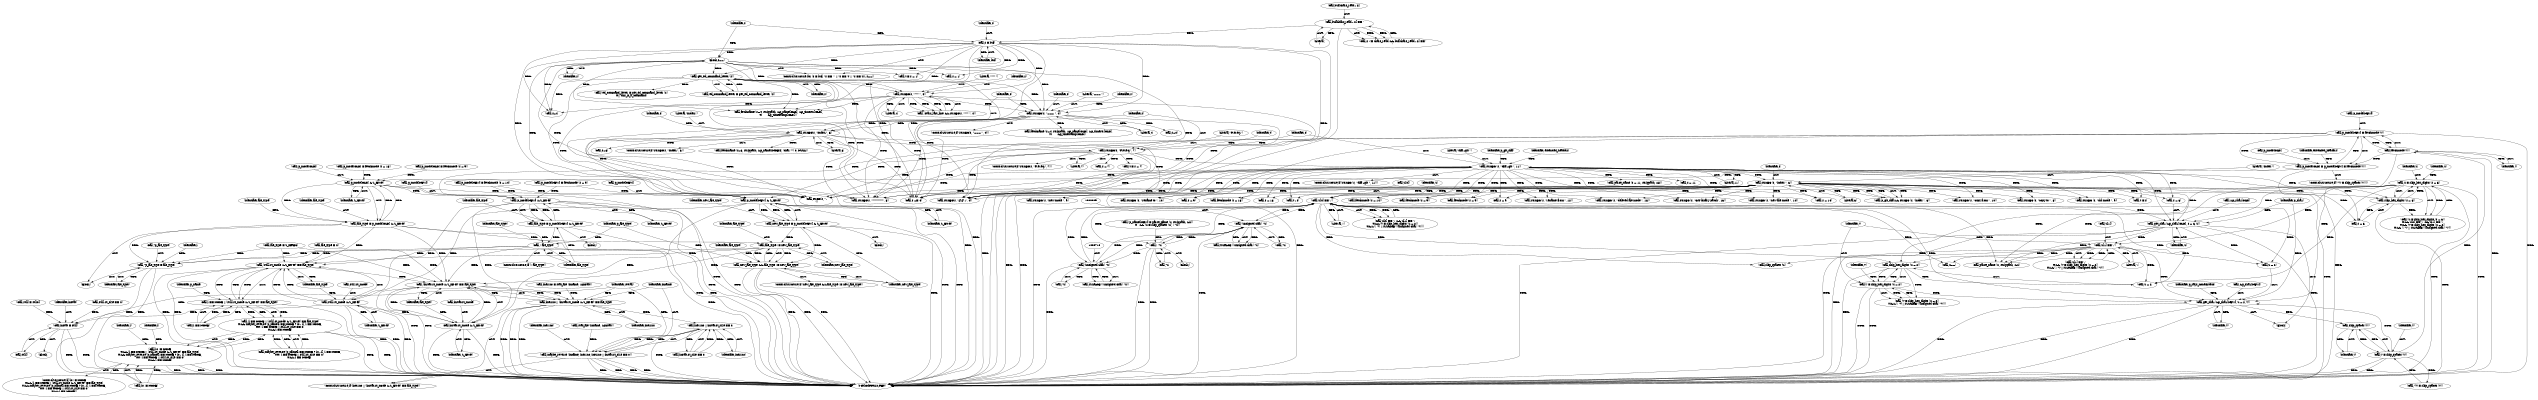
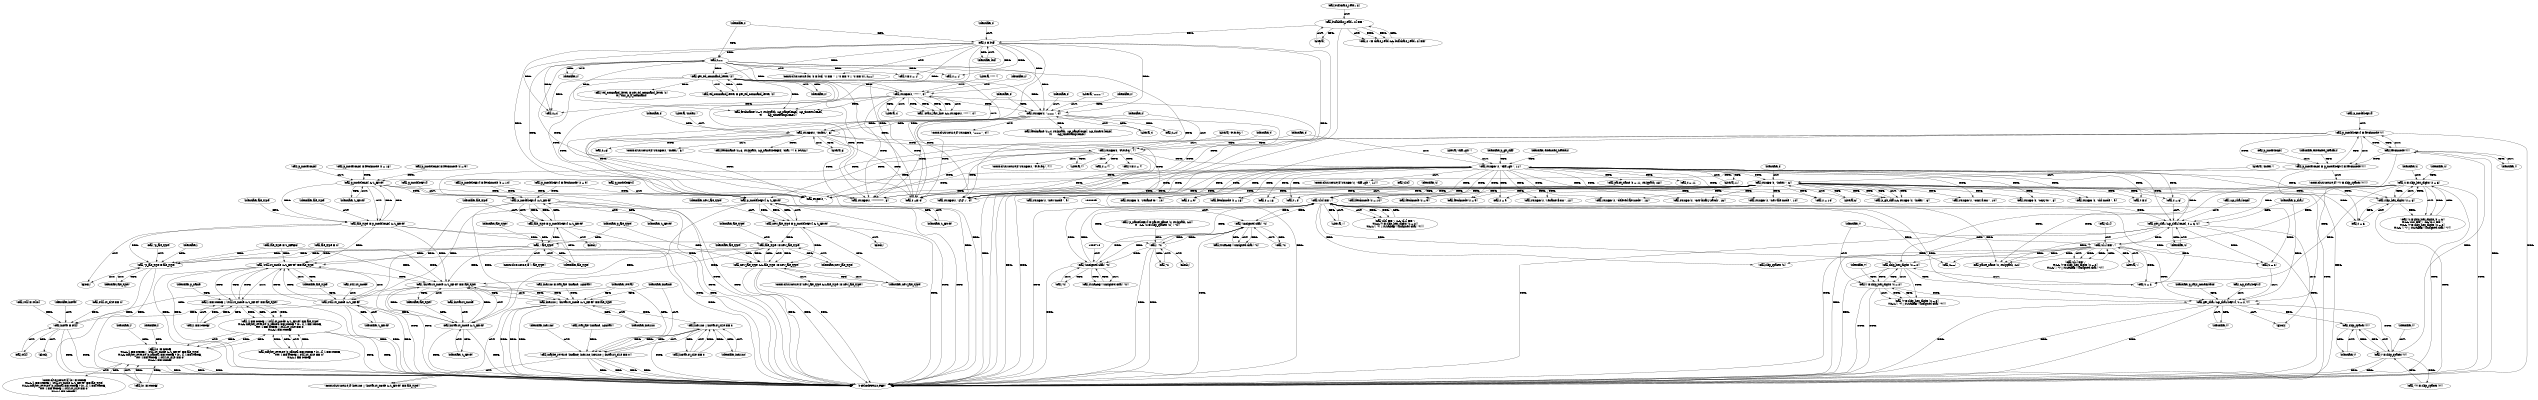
(717, 61) -> (717, 61)
(2400, 191) -> (2400, 191)
(2141, 235) -> (2145, 240)
none -> (245, 255)
